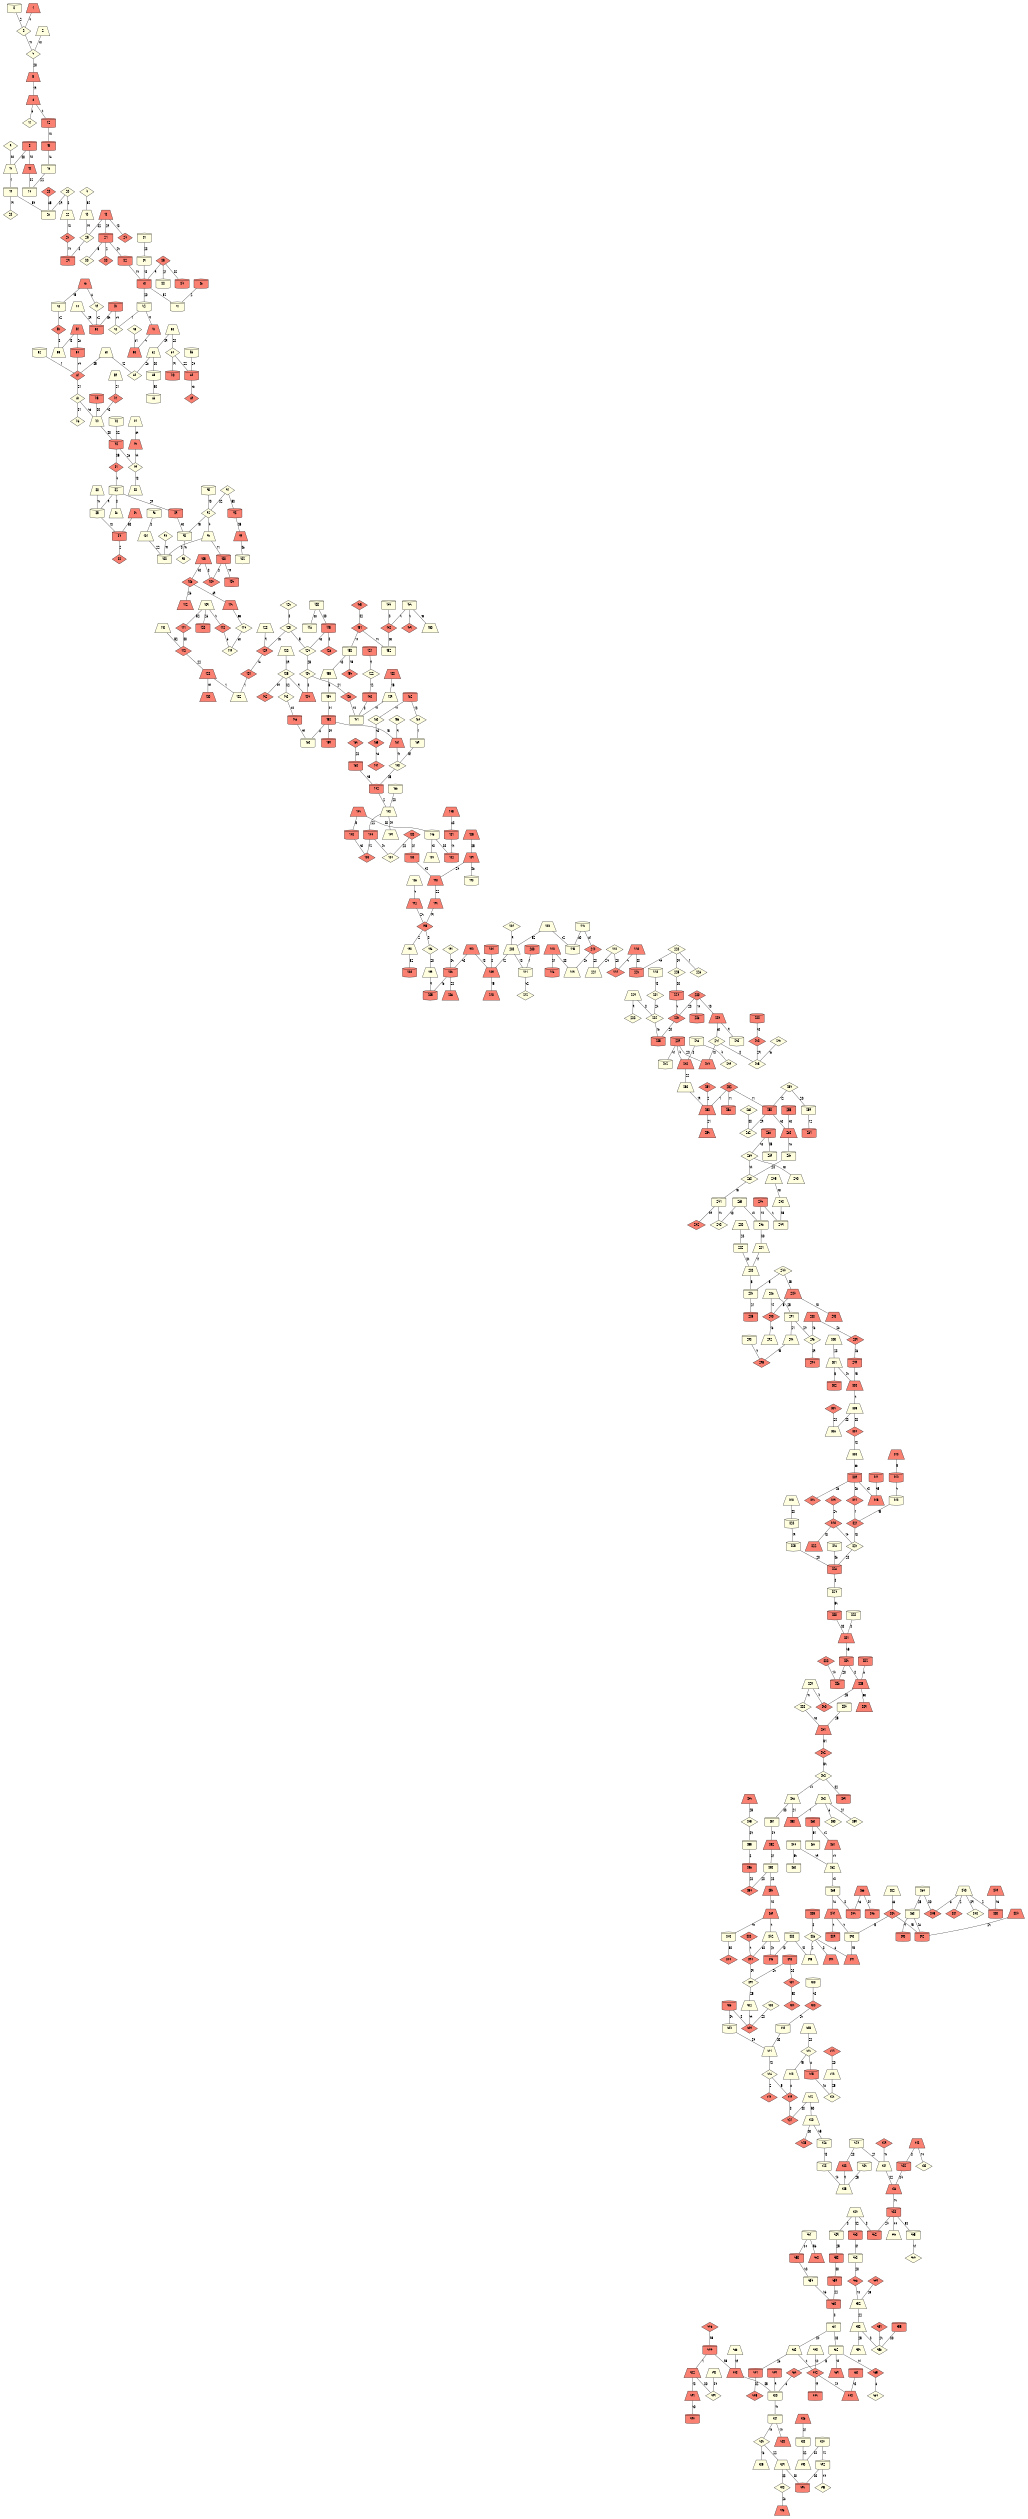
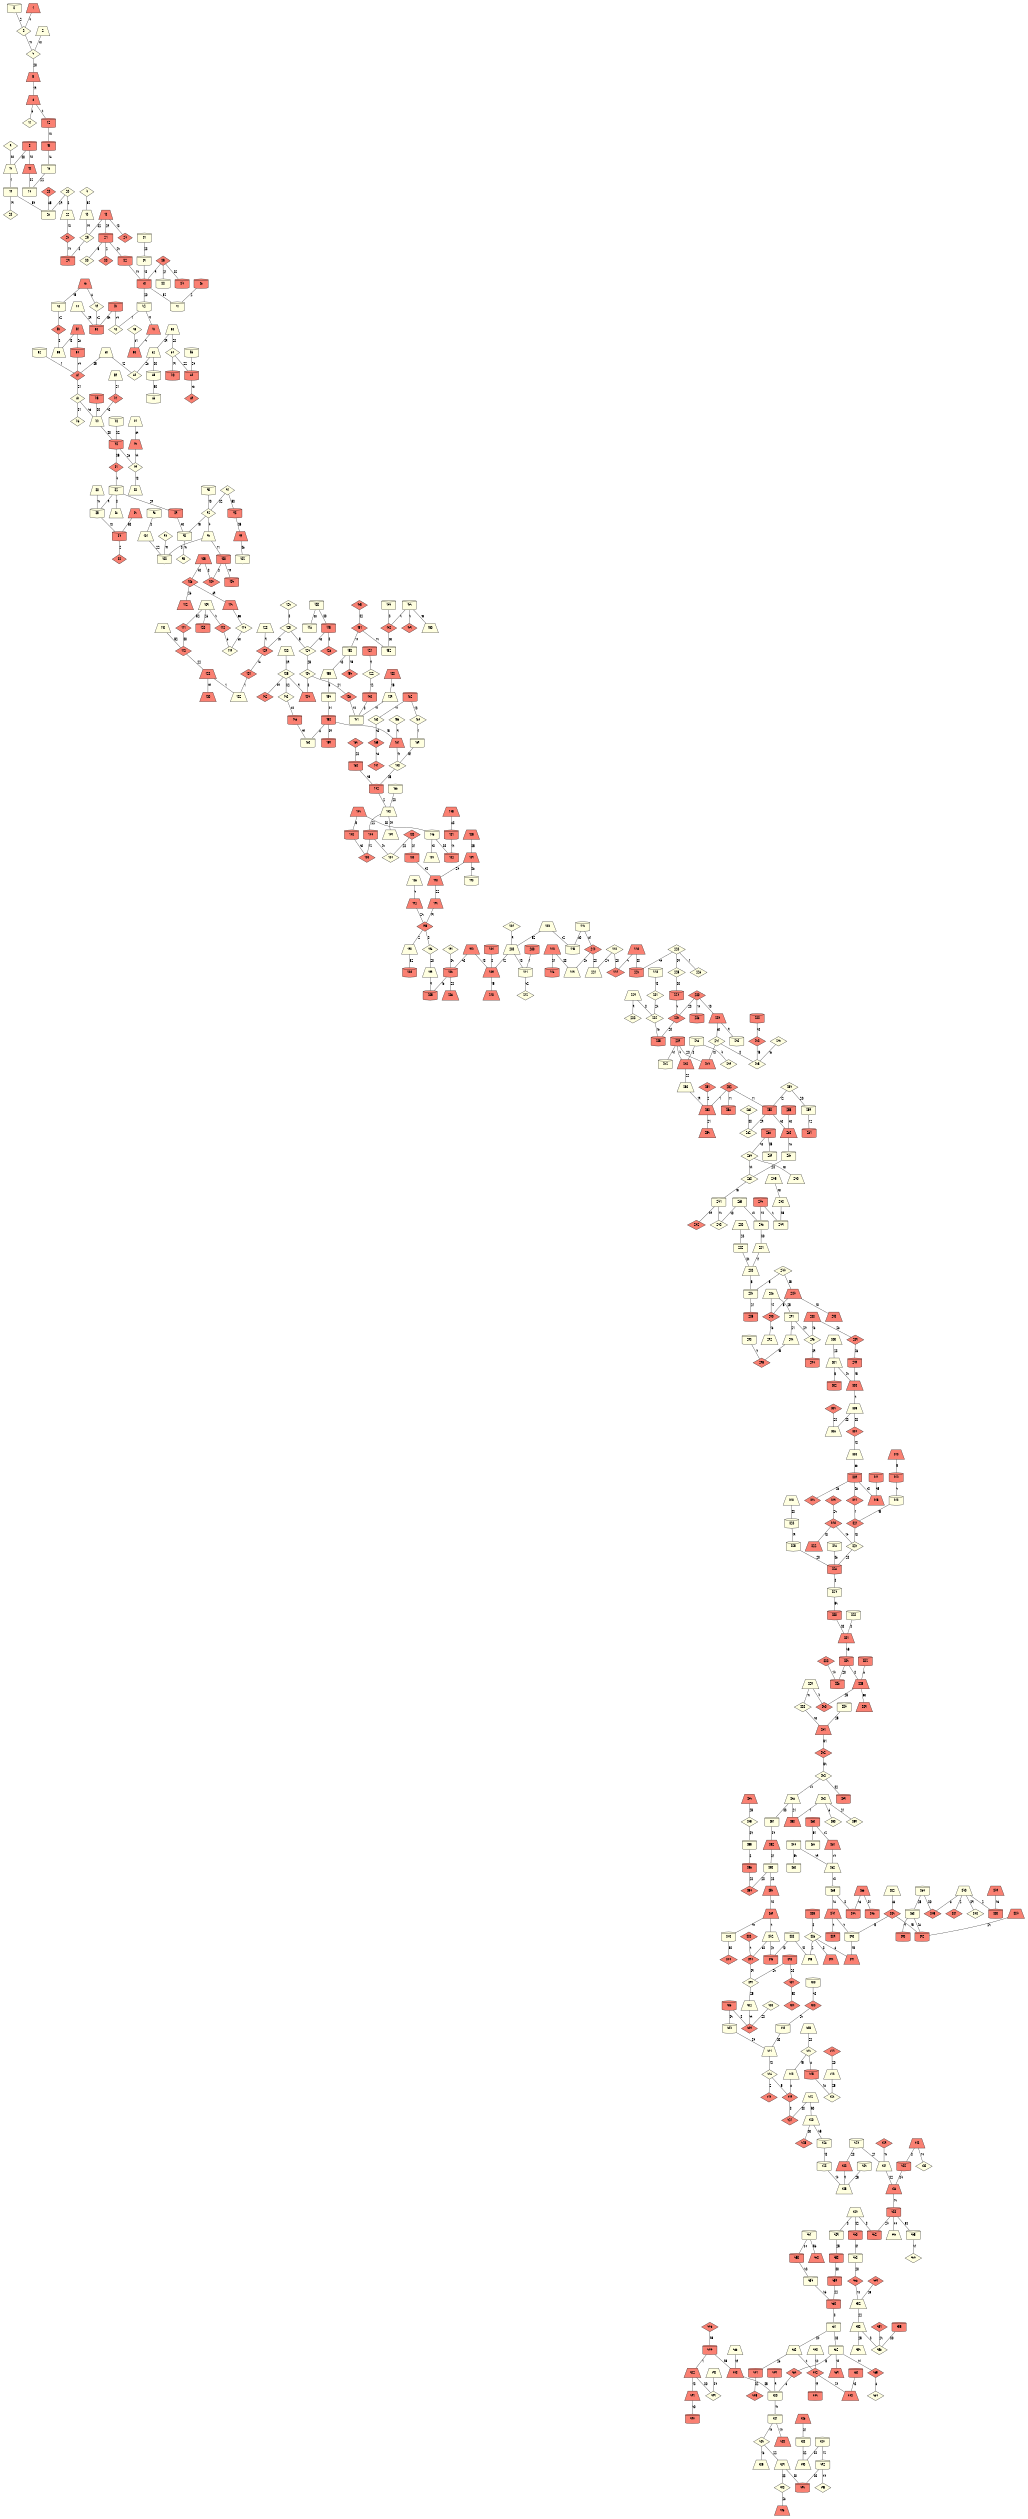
(759, 1053) -> (759, 1053)
